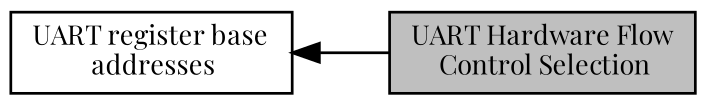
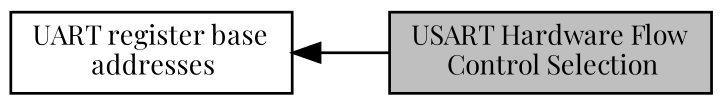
(542, 53) -> (551, 53)
